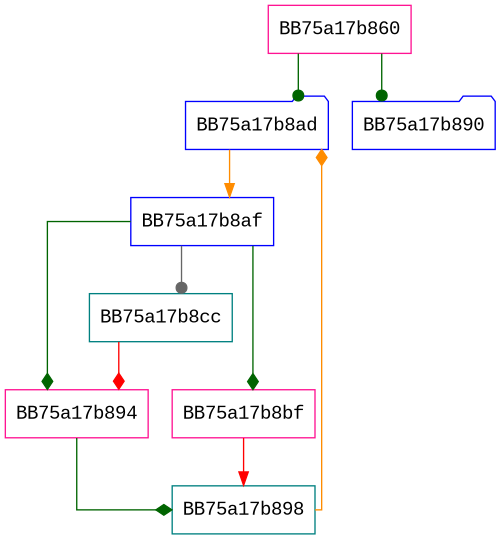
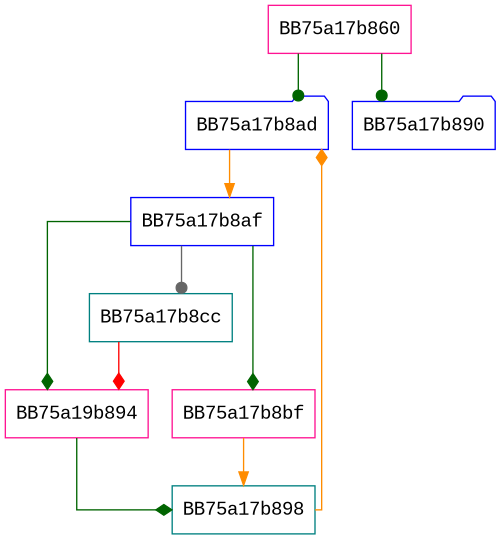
(77, 414) -> (77, 414)
(244, 455) -> (244, 455)
